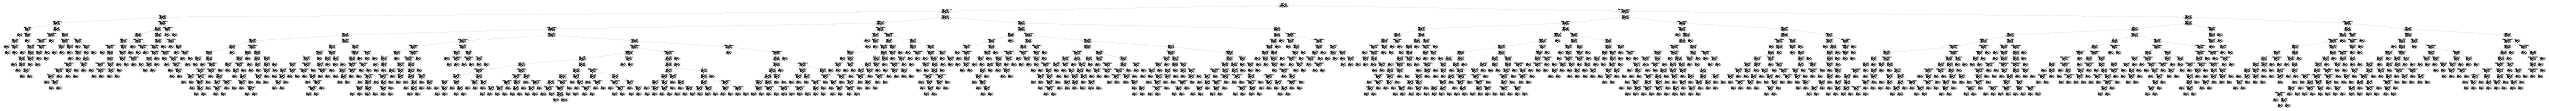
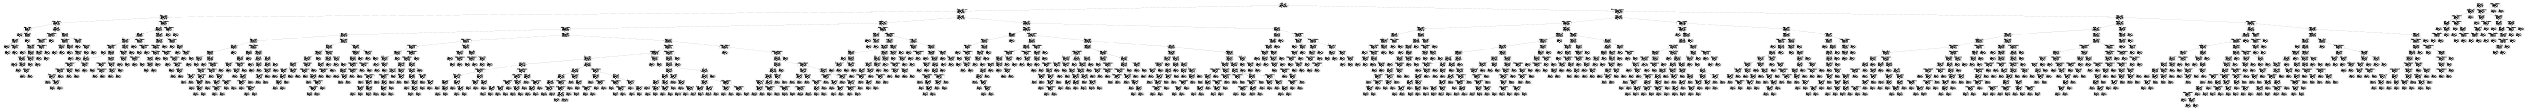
(2115, 41) -> none
